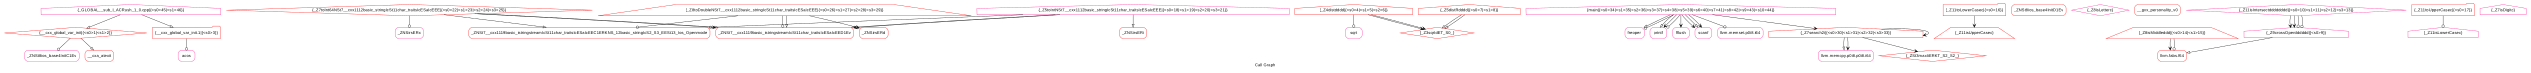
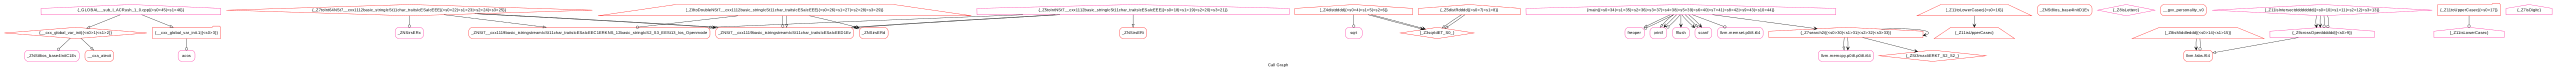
(1974, 10) -> (1974, 10)
